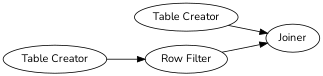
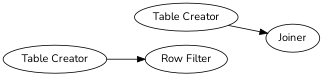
(241, 48) -> none
